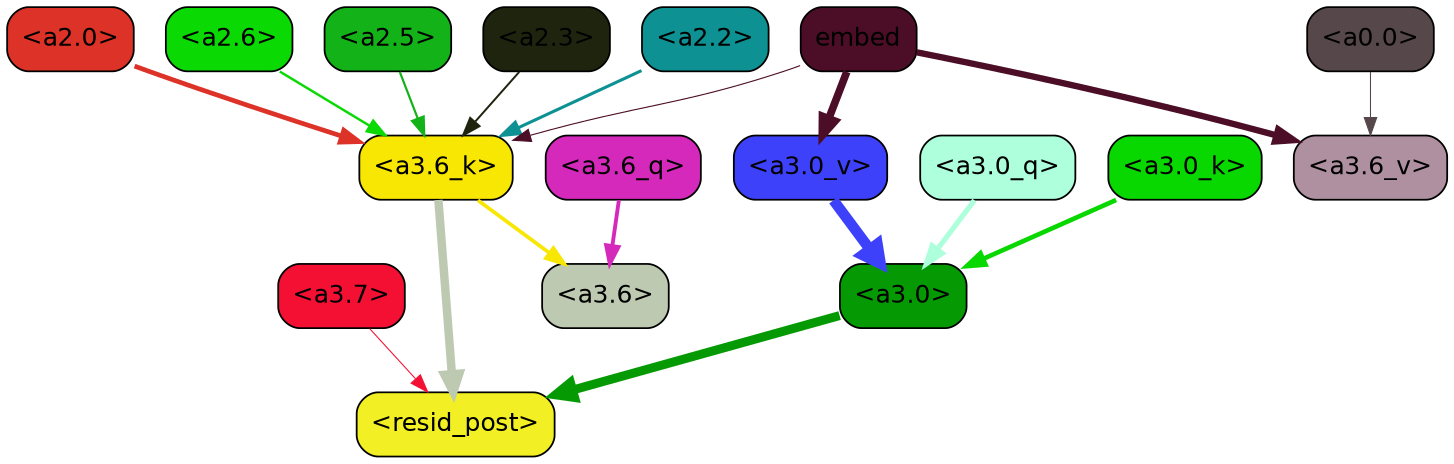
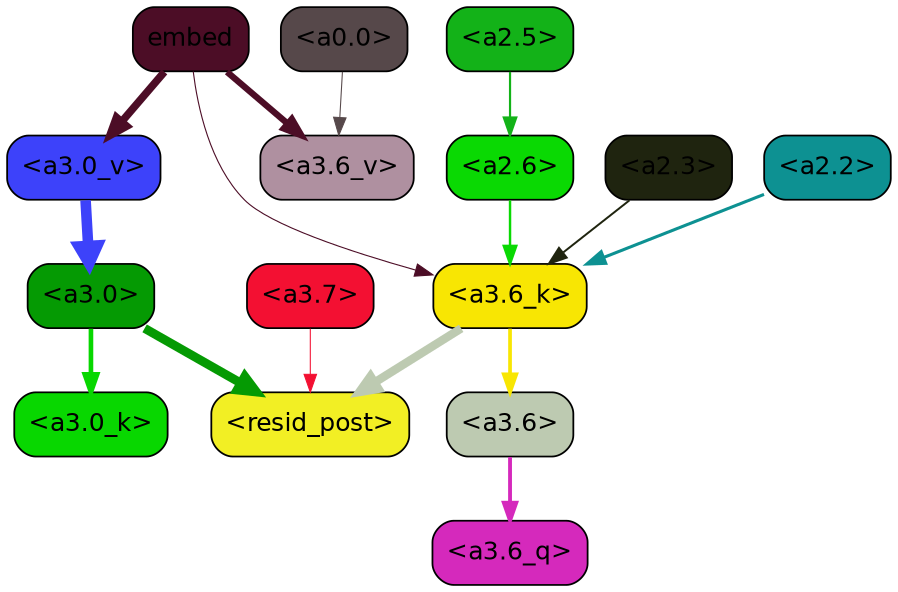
(70, 39) -> none
(409, 95) -> (510, 95)
(998, 168) -> none
(616, 223) -> (510, 480)
(1050, 229) -> (91, 351)
